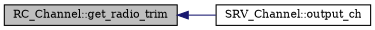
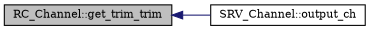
(91, 15) -> (88, 15)
